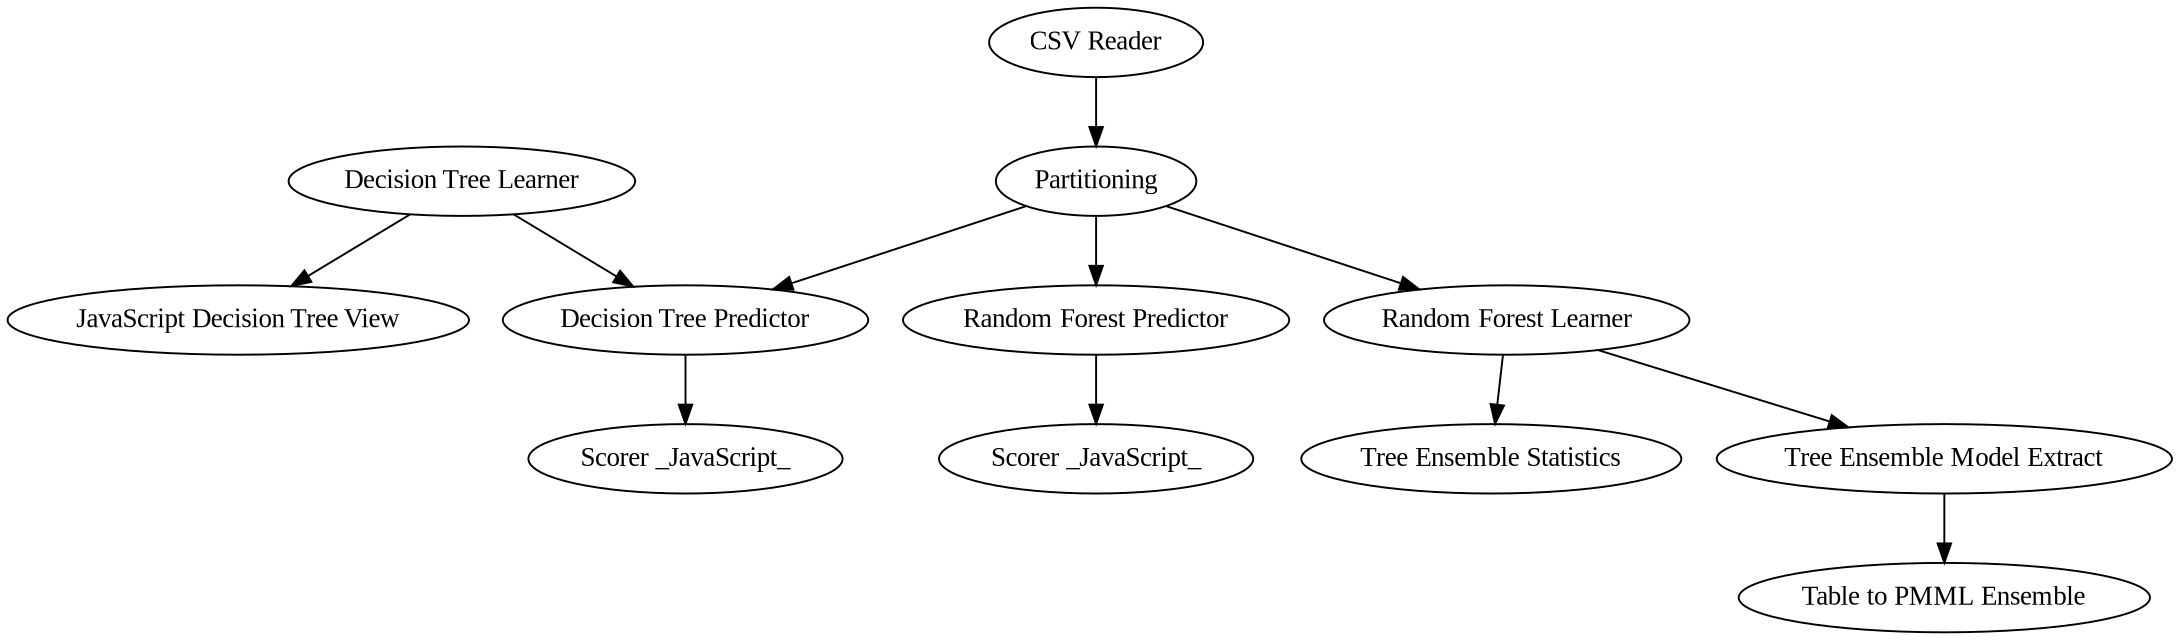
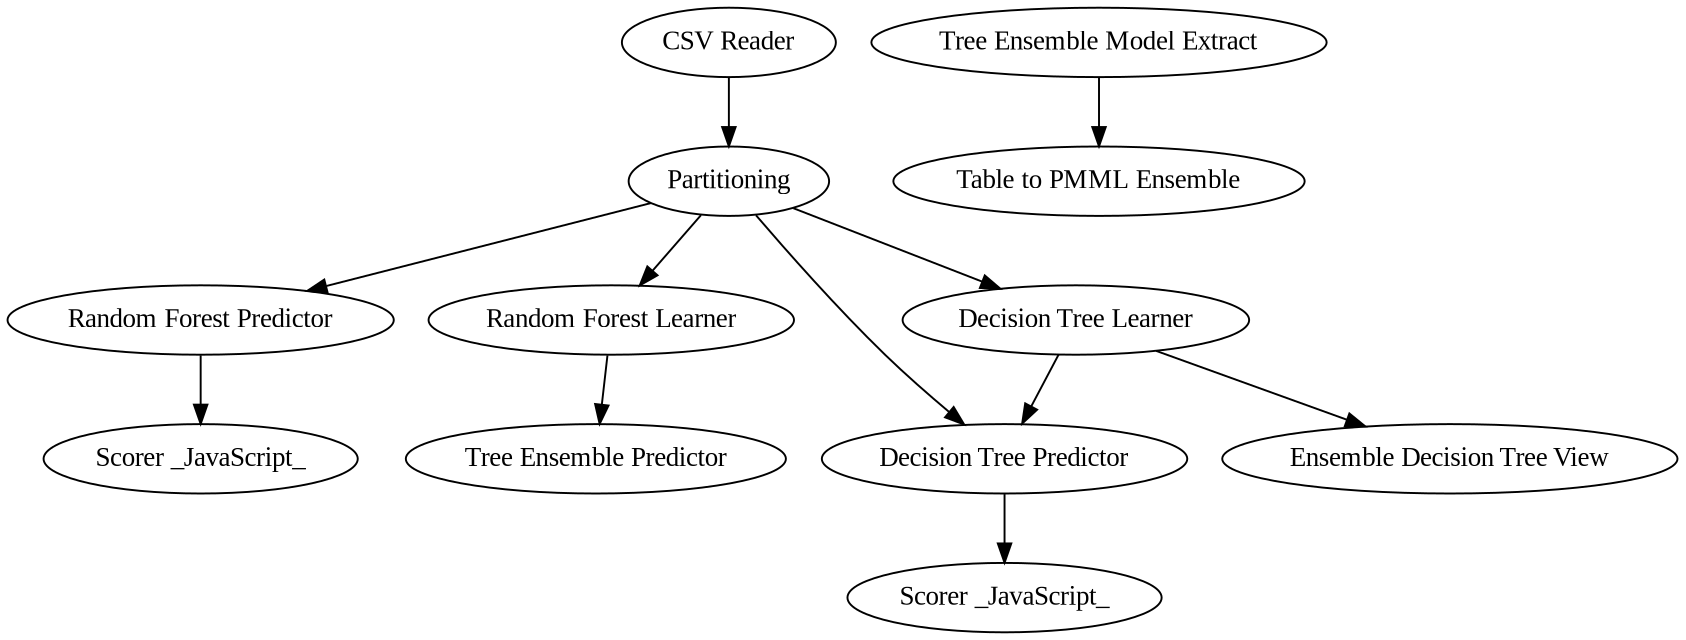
none -> (888, 245)
(238, 320) -> (1450, 459)
(1714, 386) -> none
(1491, 459) -> (596, 459)
